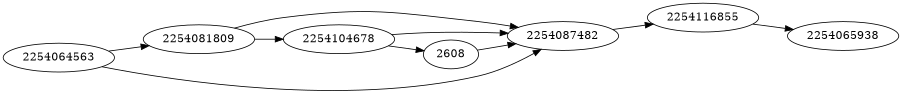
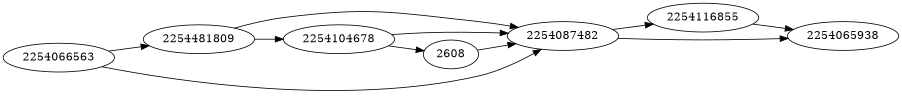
(199, 39) -> (199, 39)
none -> (699, 40)
(59, 58) -> (59, 58)
